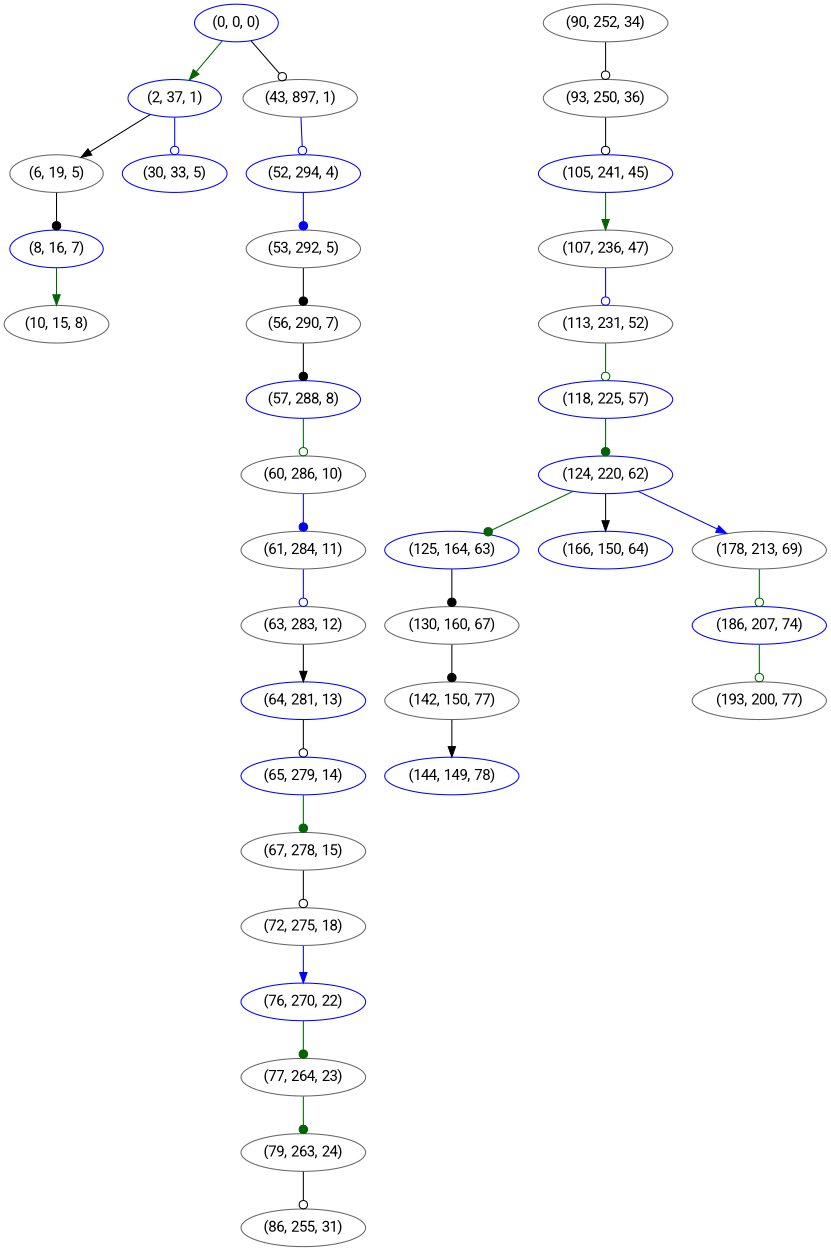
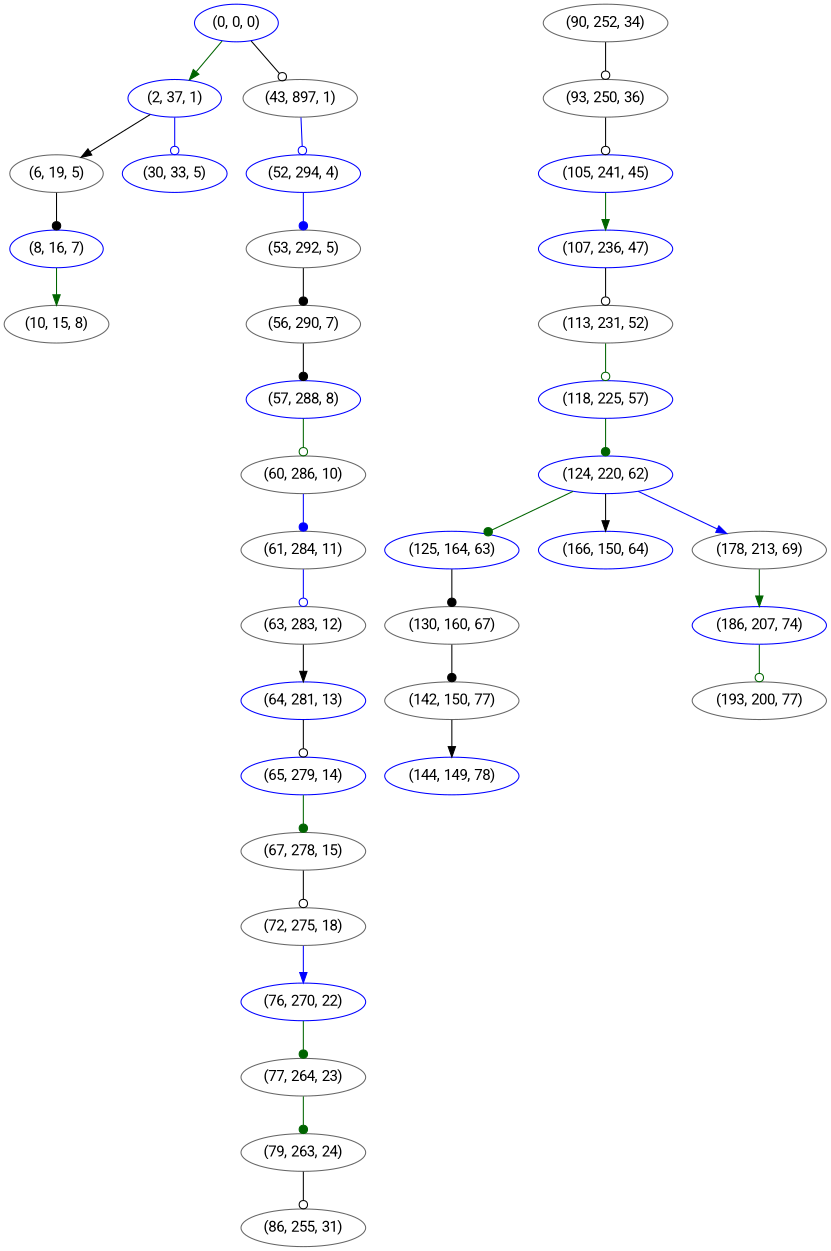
(606, 249) -> (606, 249)
(606, 282) -> (606, 282)
(759, 584) -> (759, 583)
